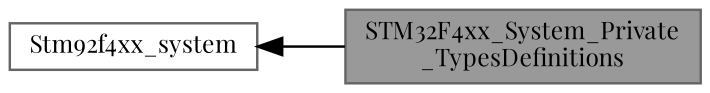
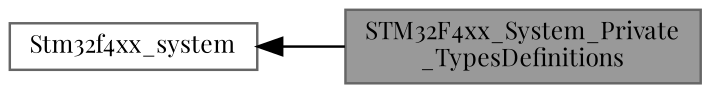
(134, 47) -> (134, 47)
